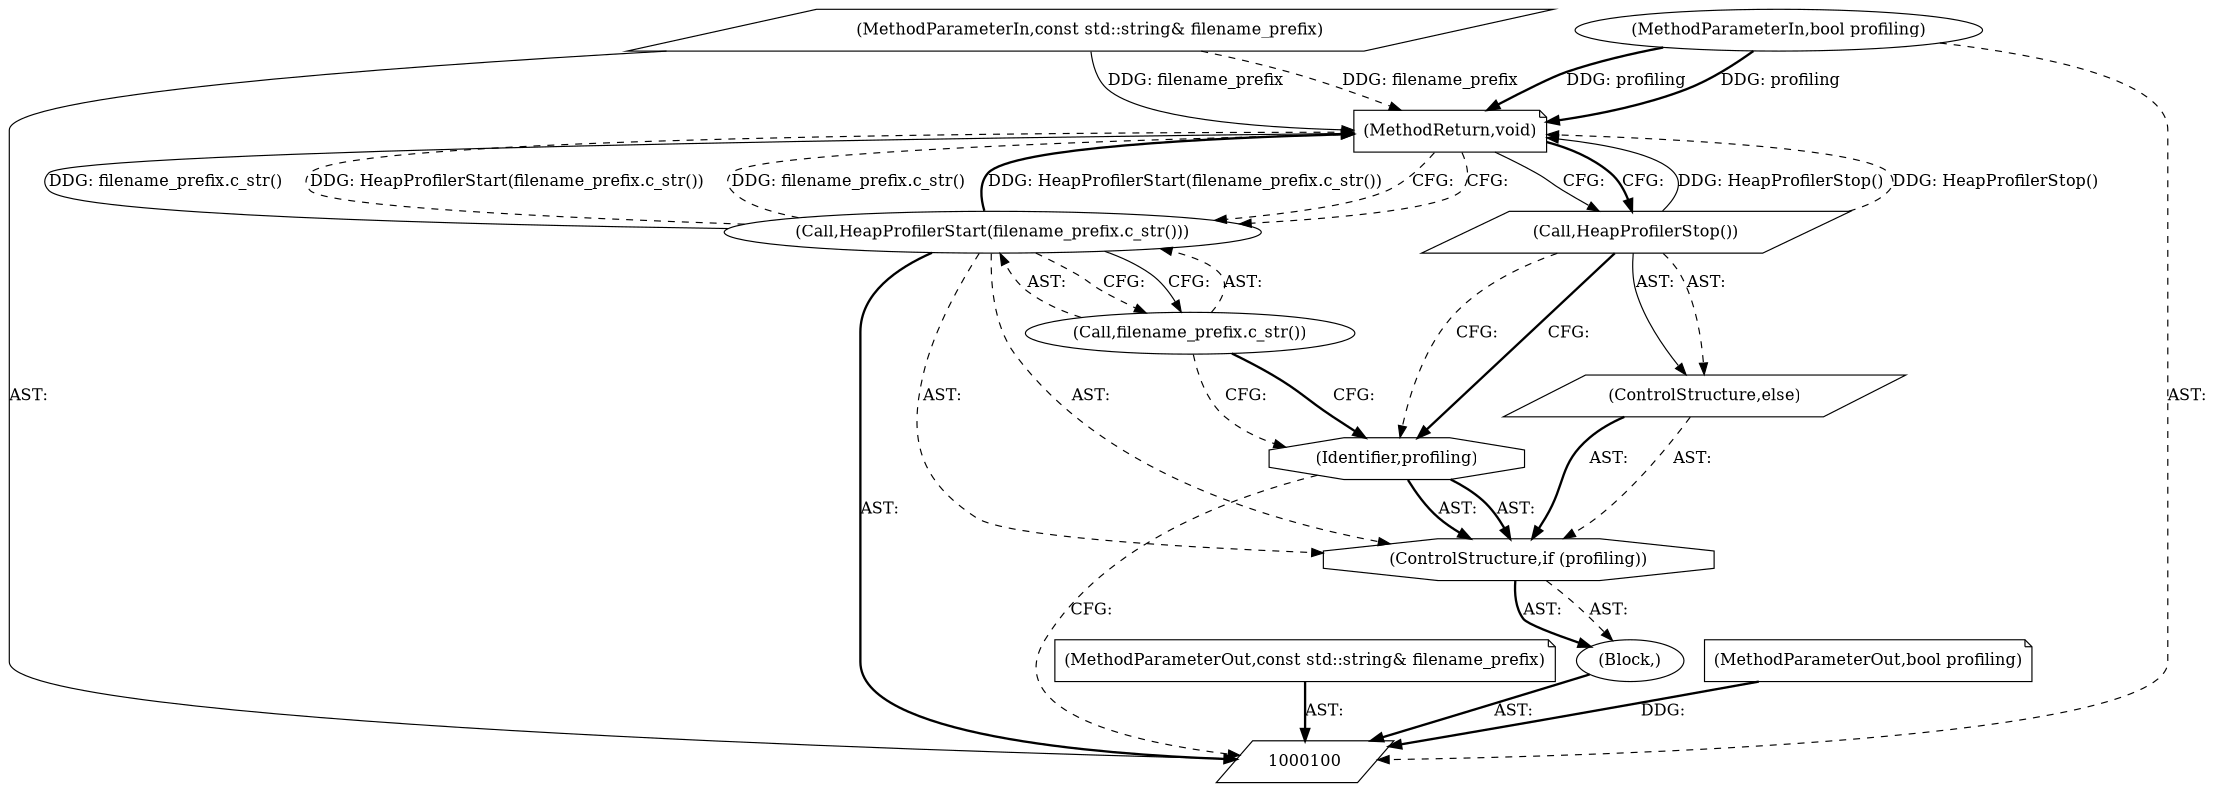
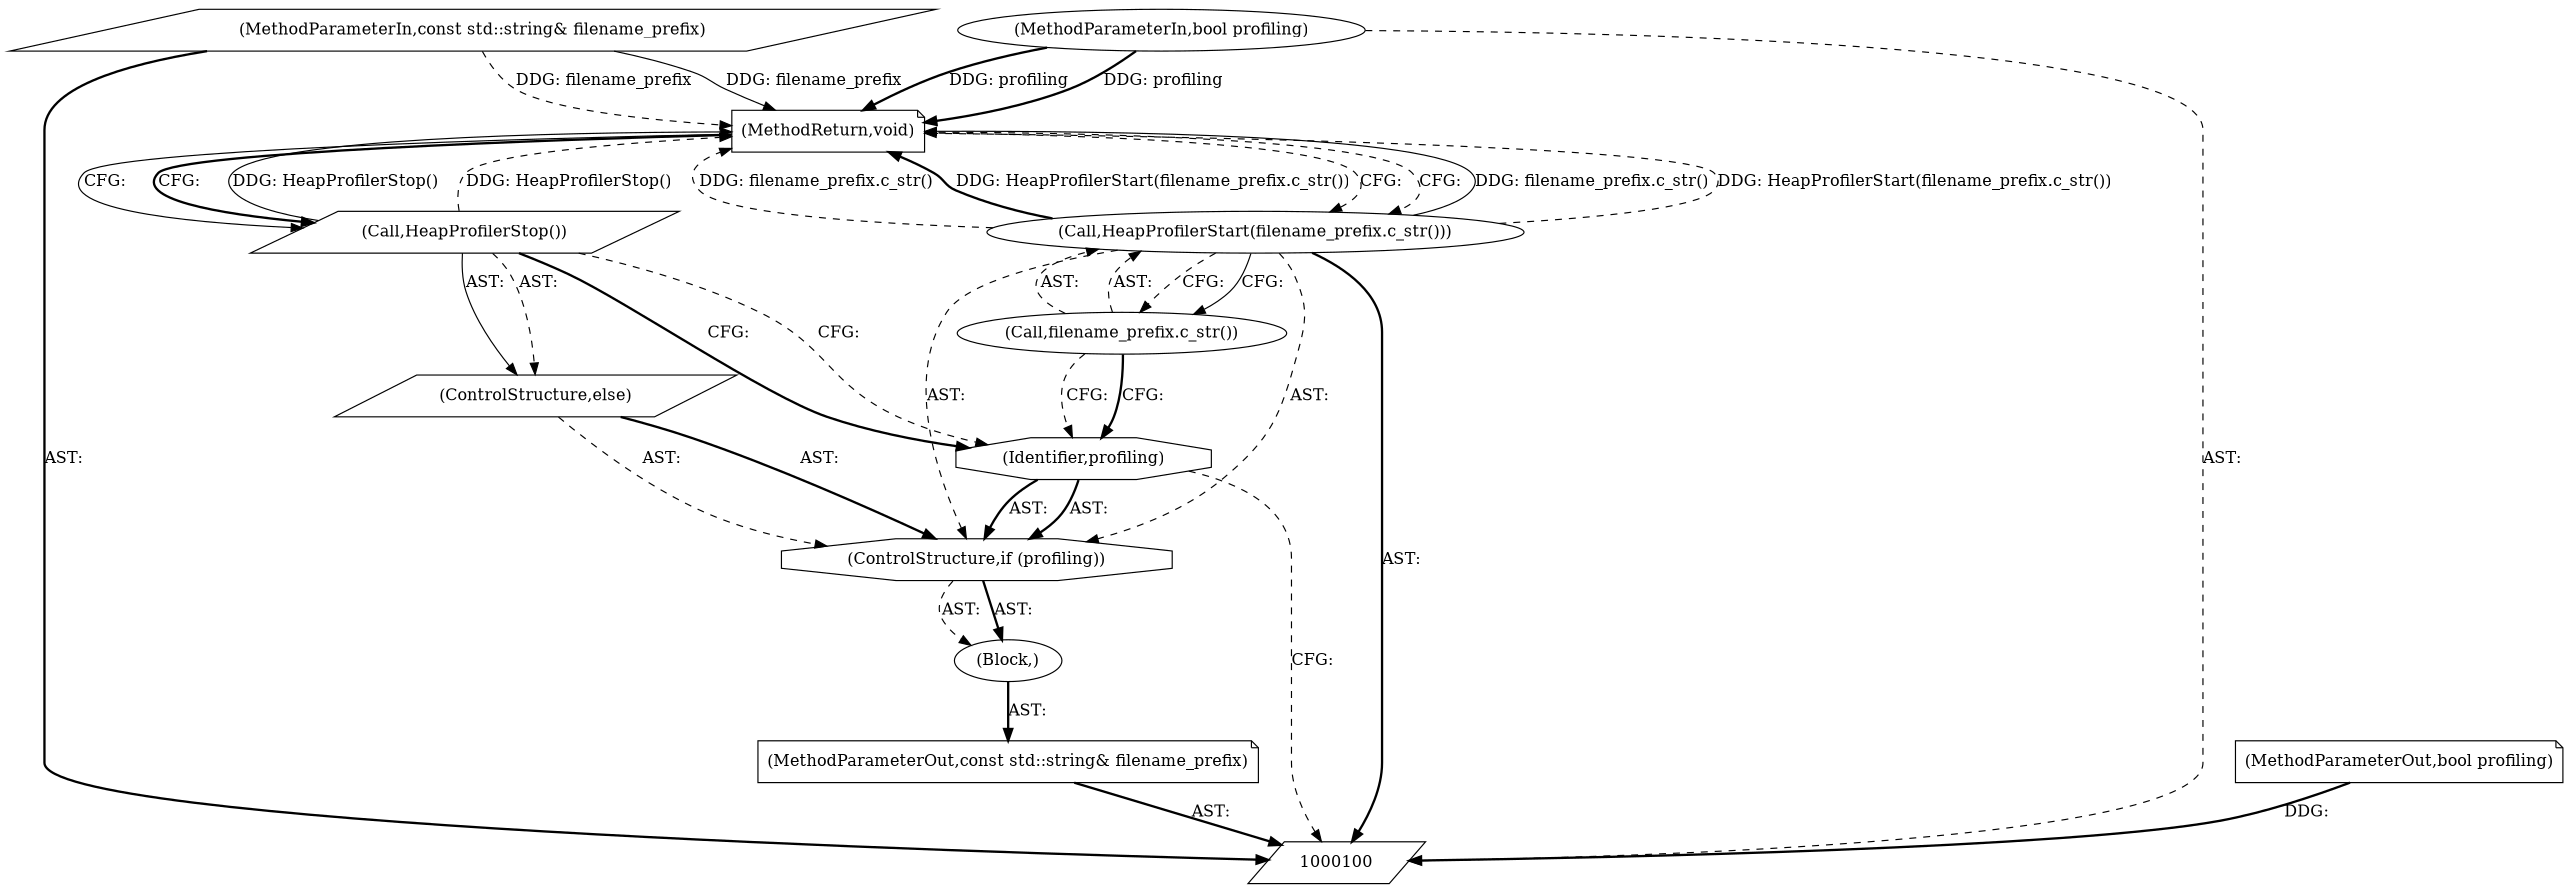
(21, 668) -> (236, 807)
(1486, 706) -> (1008, 705)
